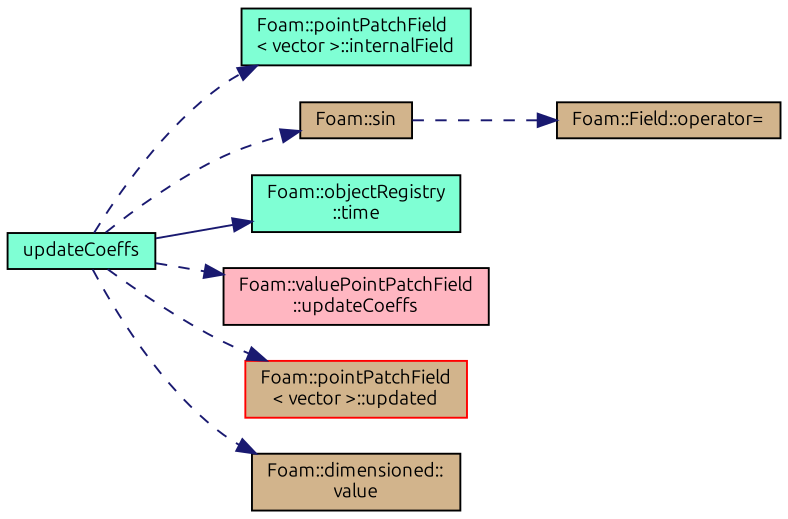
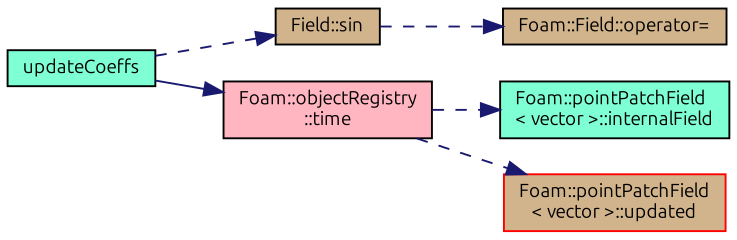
(356, 120) -> (328, 27)
(158, 145) -> (457, 110)
(356, 204) -> (328, 110)
(356, 296) -> none
(176, 315) -> (462, 153)
(356, 482) -> none
